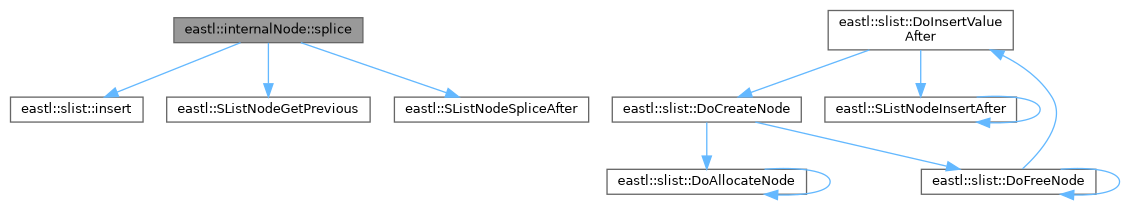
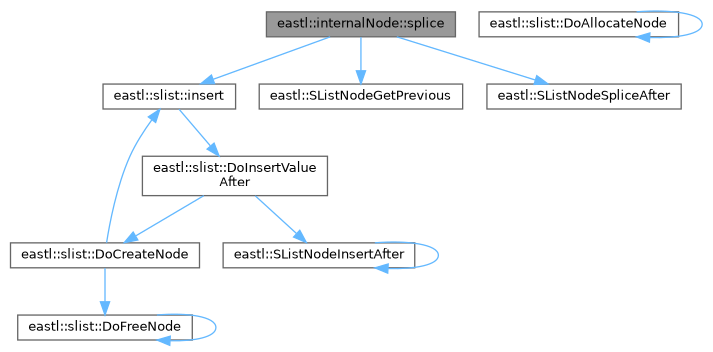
(1055, 106) -> (195, 128)
(707, 139) -> (122, 178)
